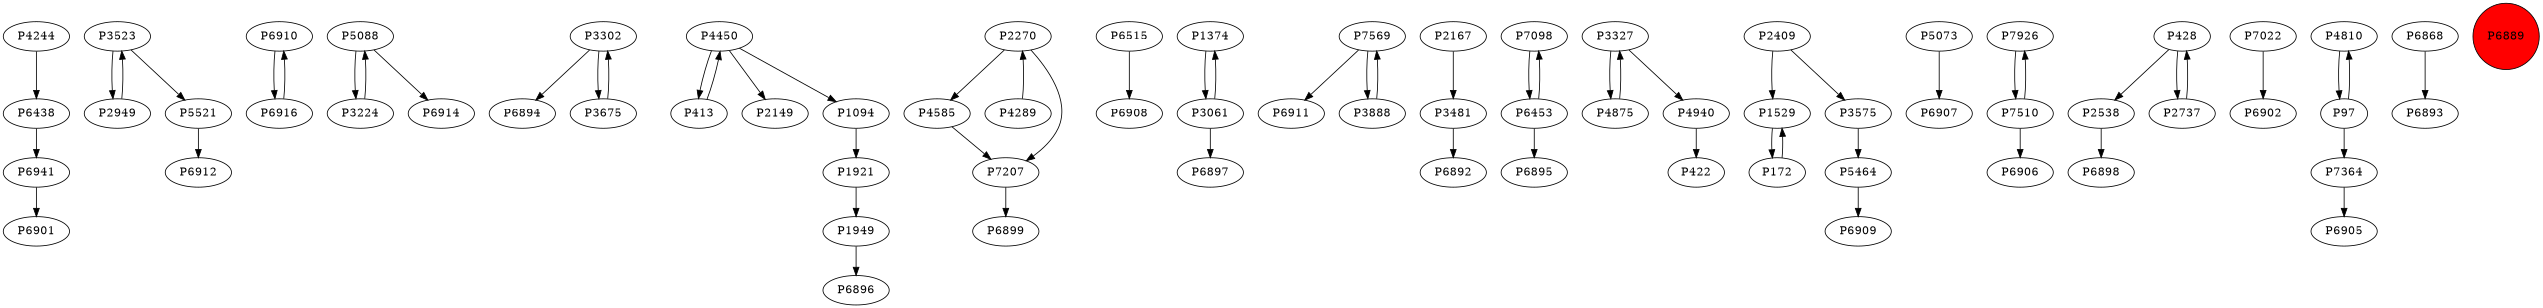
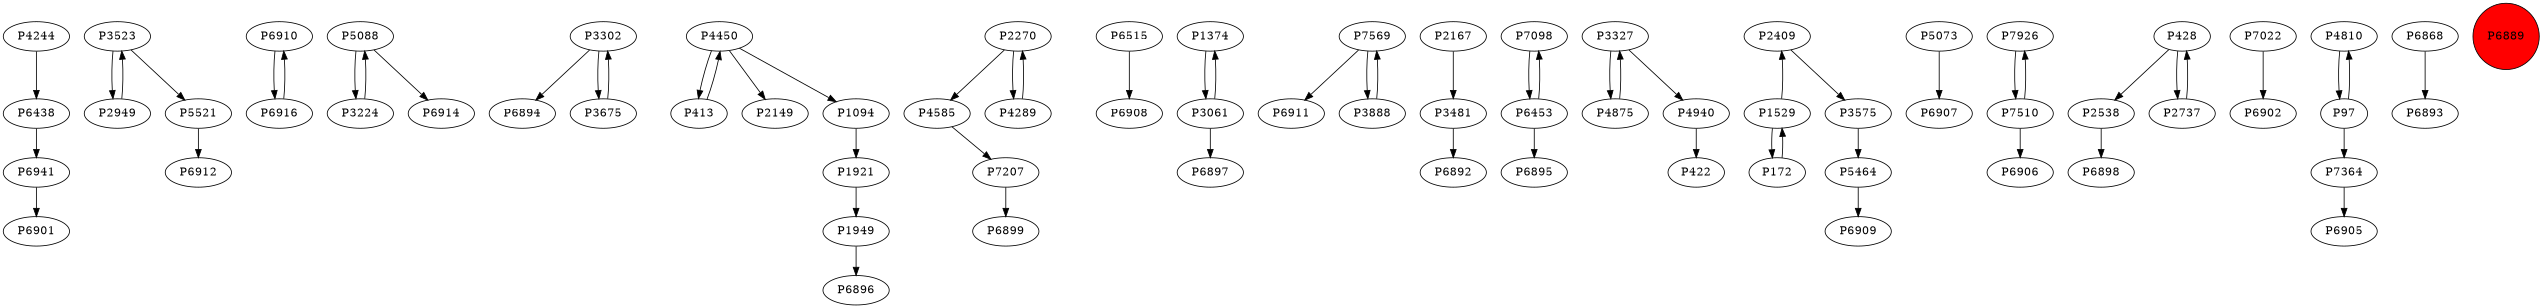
(1772, 71) -> (1783, 79)
(1061, 104) -> (1013, 71)
